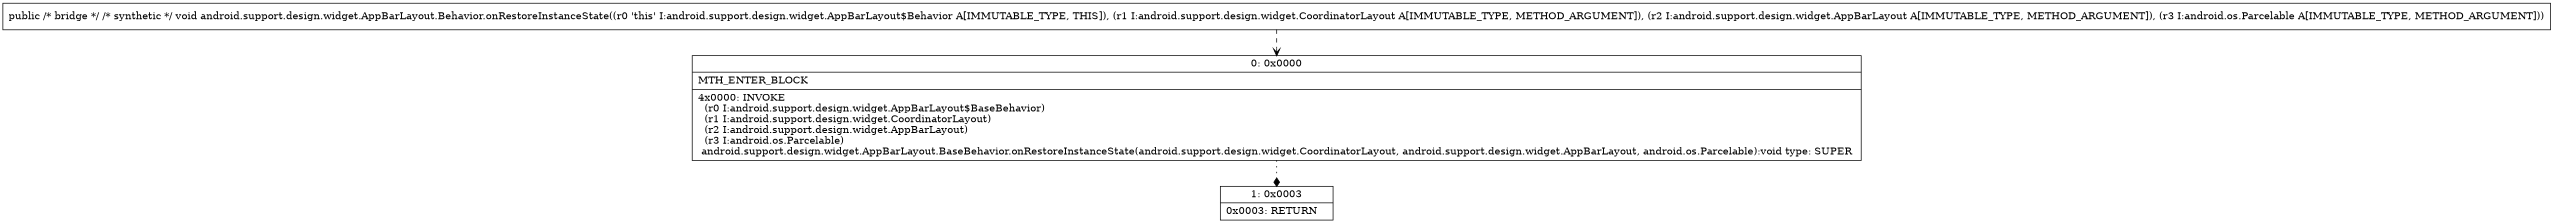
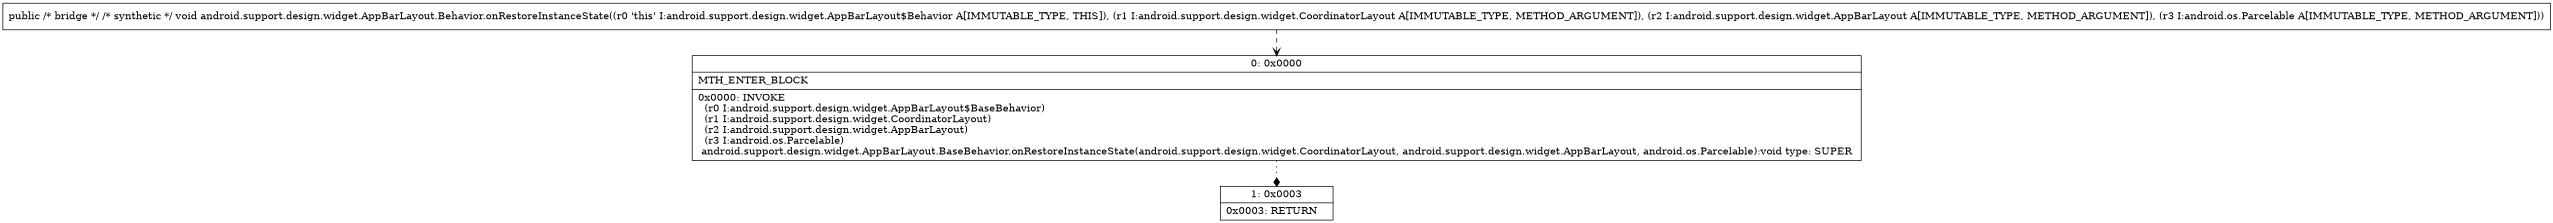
(745, 98) -> (745, 98)
